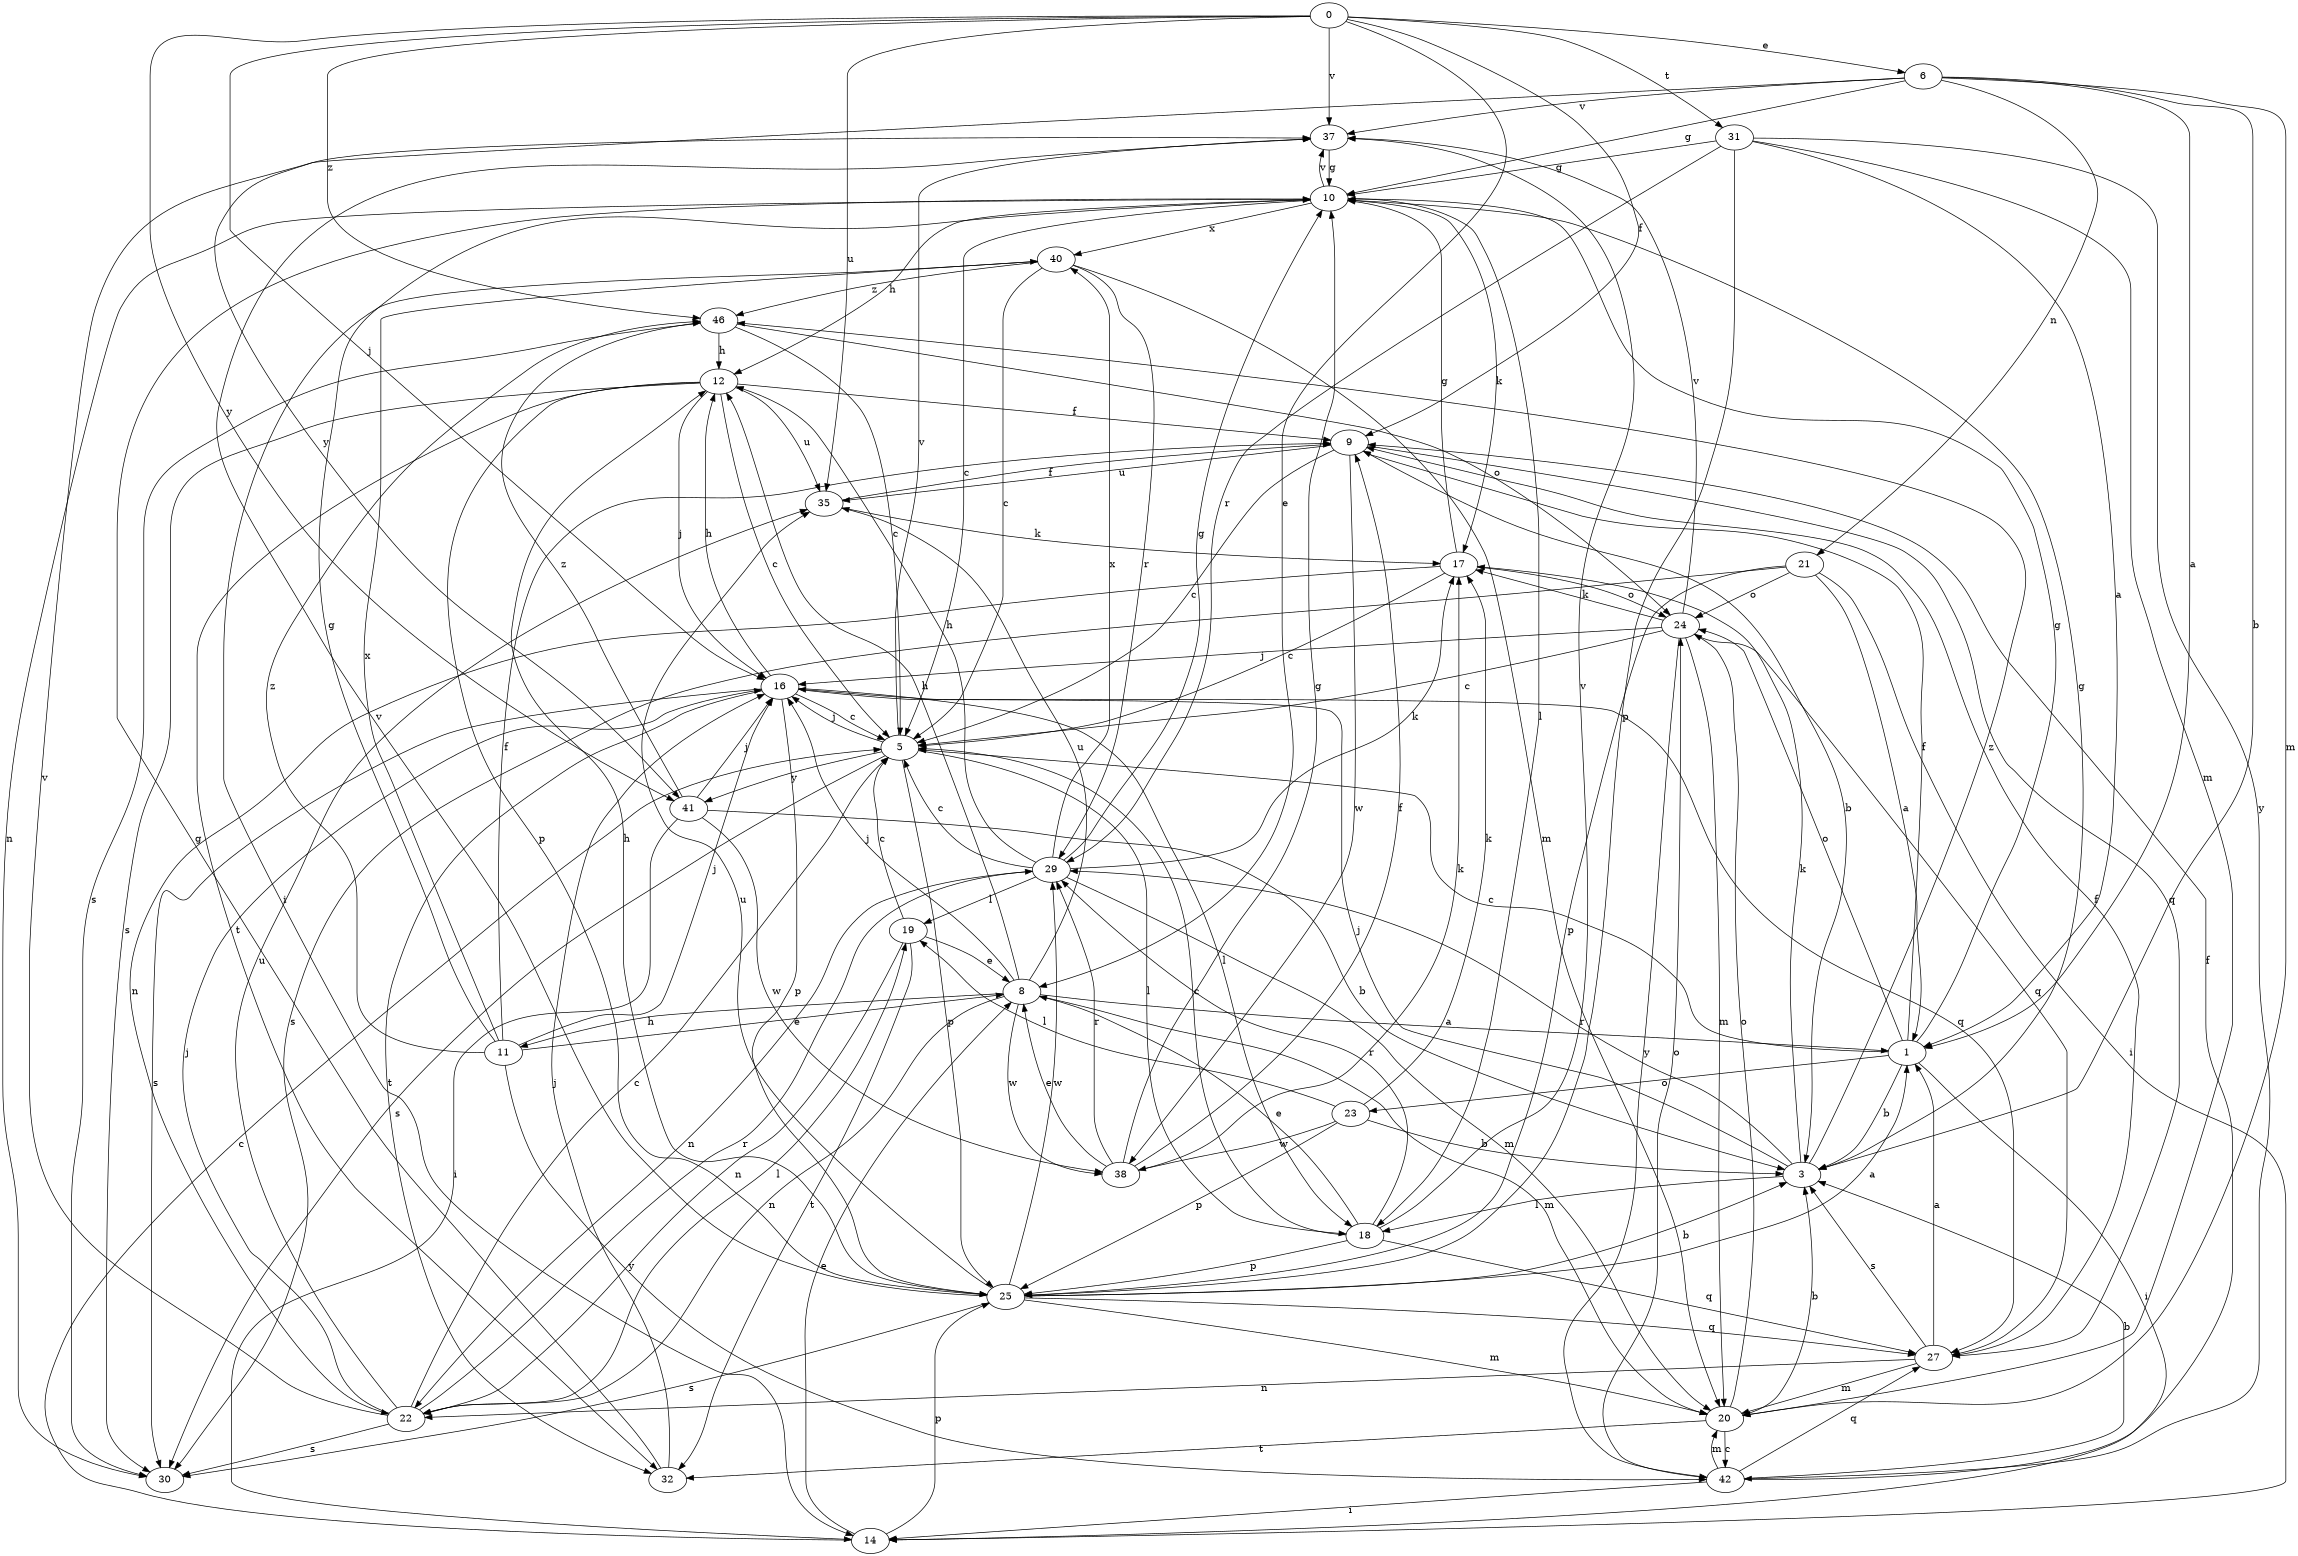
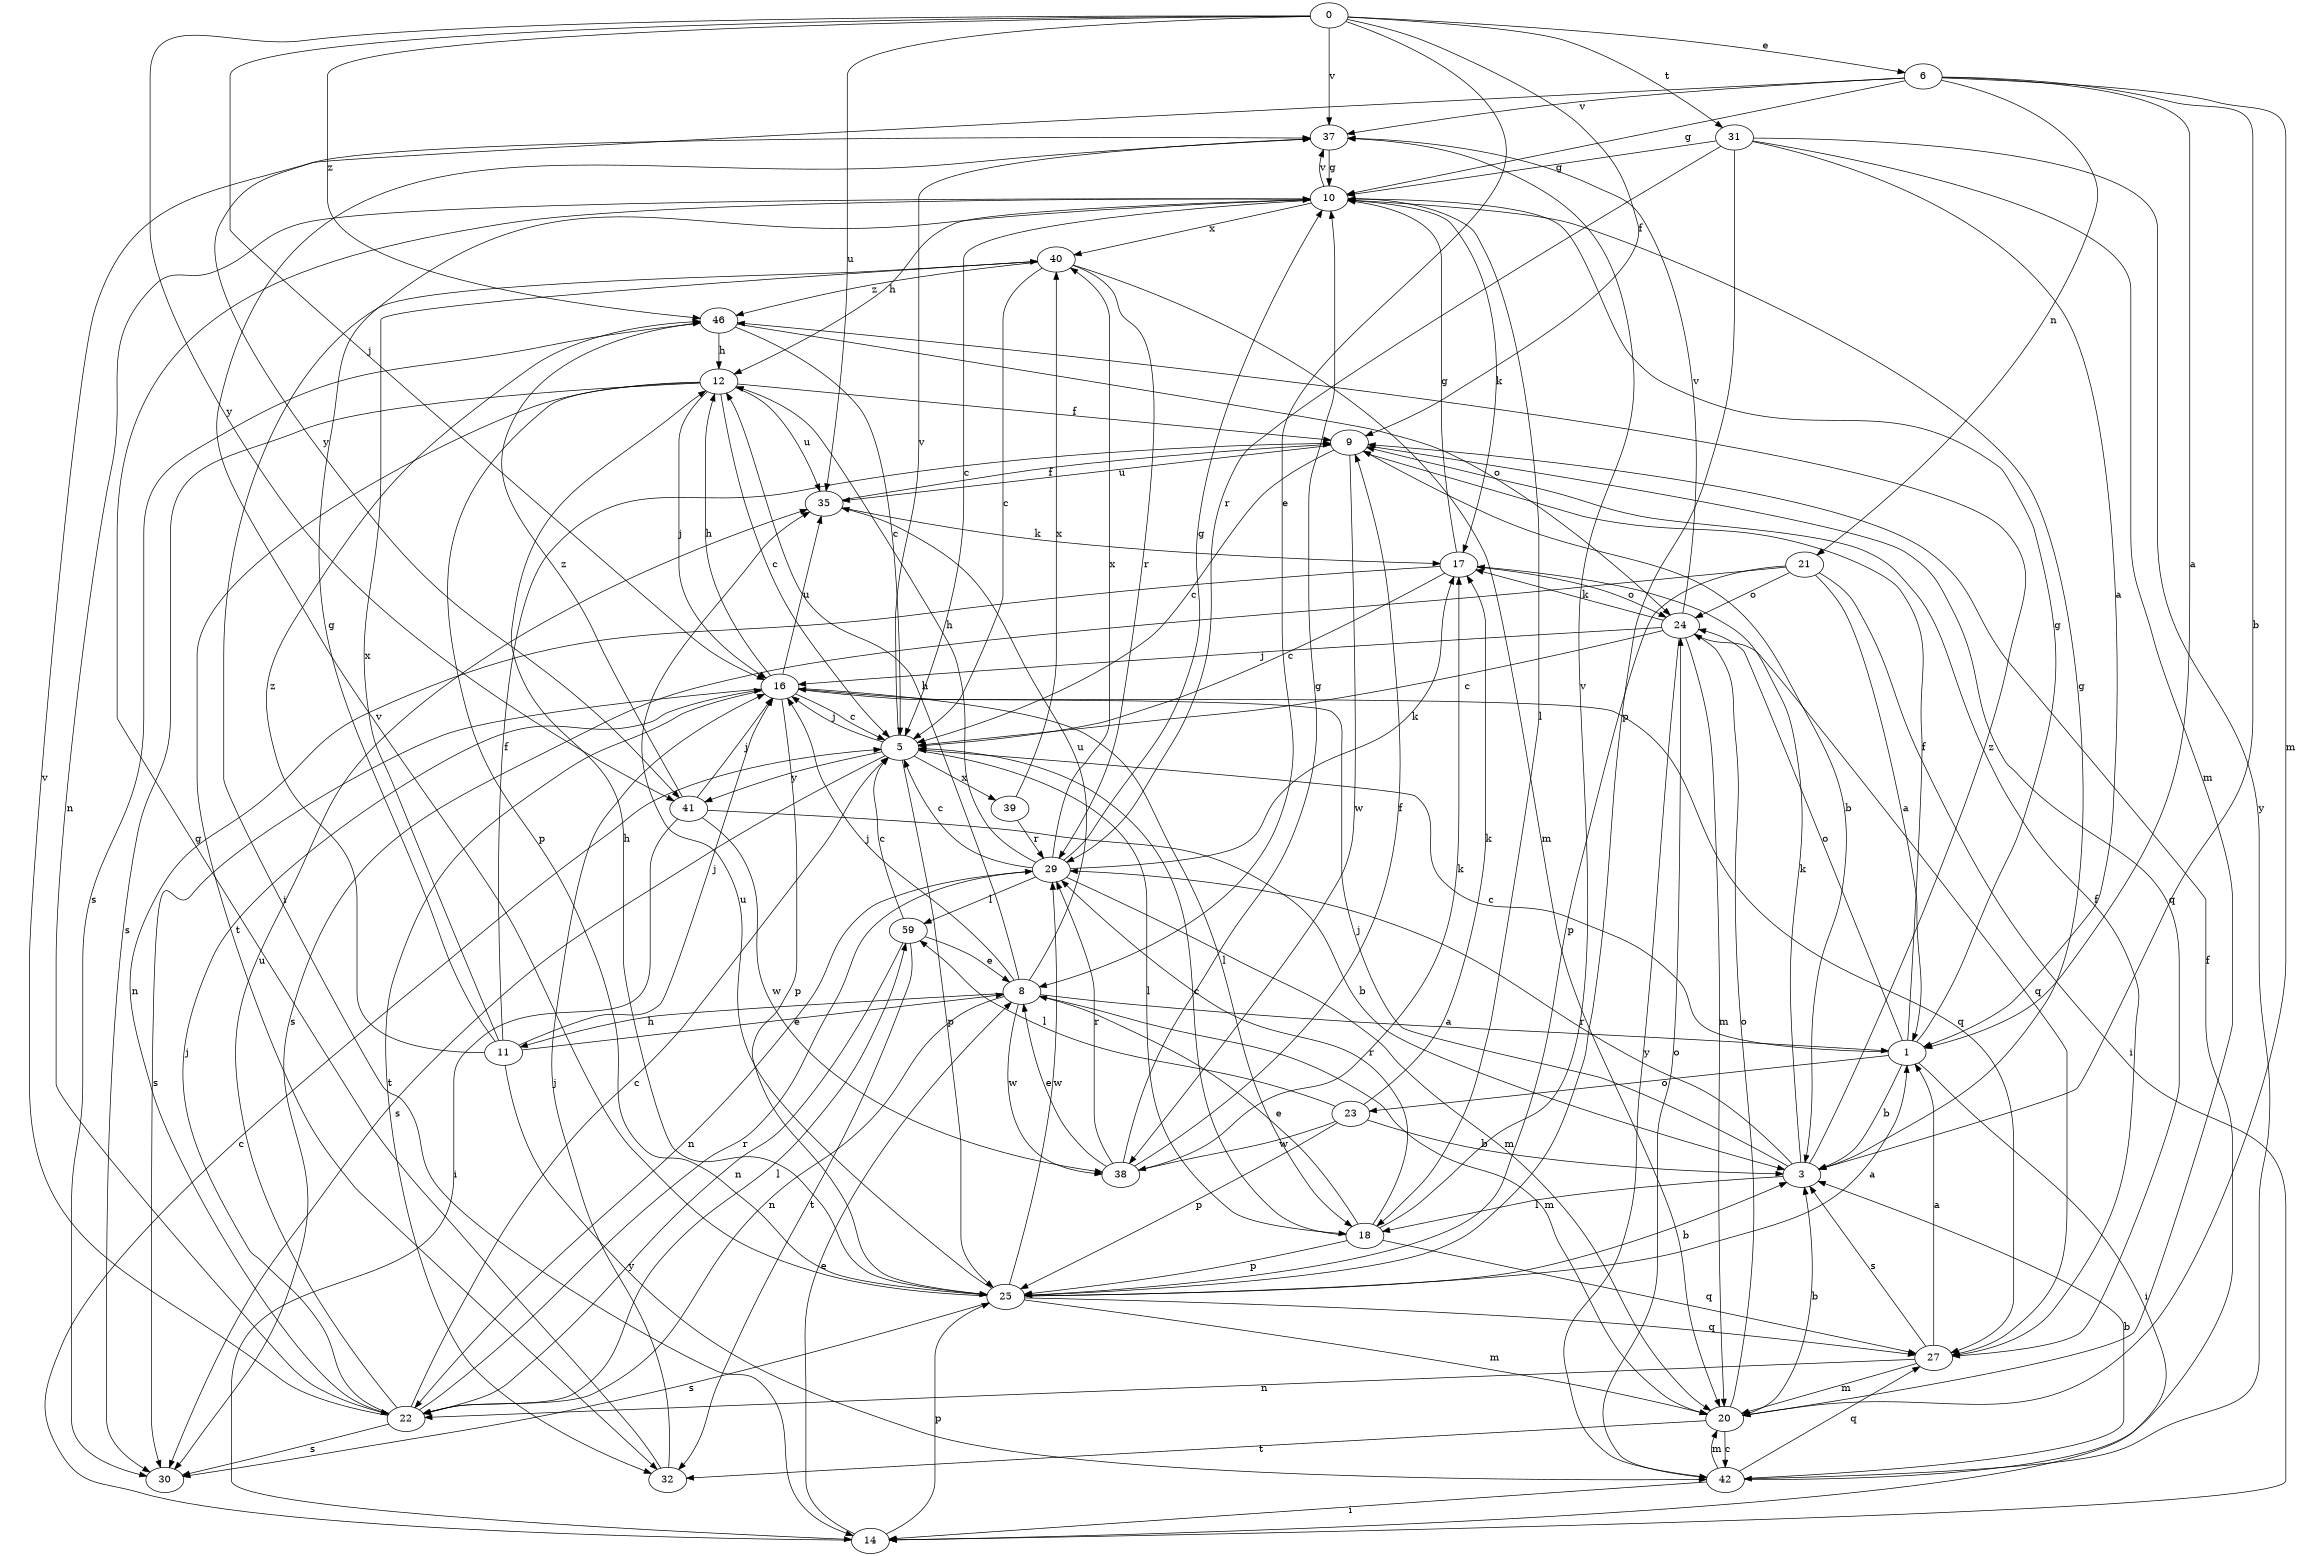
(114, 326) -> (124, 331)
none -> (800, 602)
none -> (1010, 809)
(908, 931) -> (908, 931)
